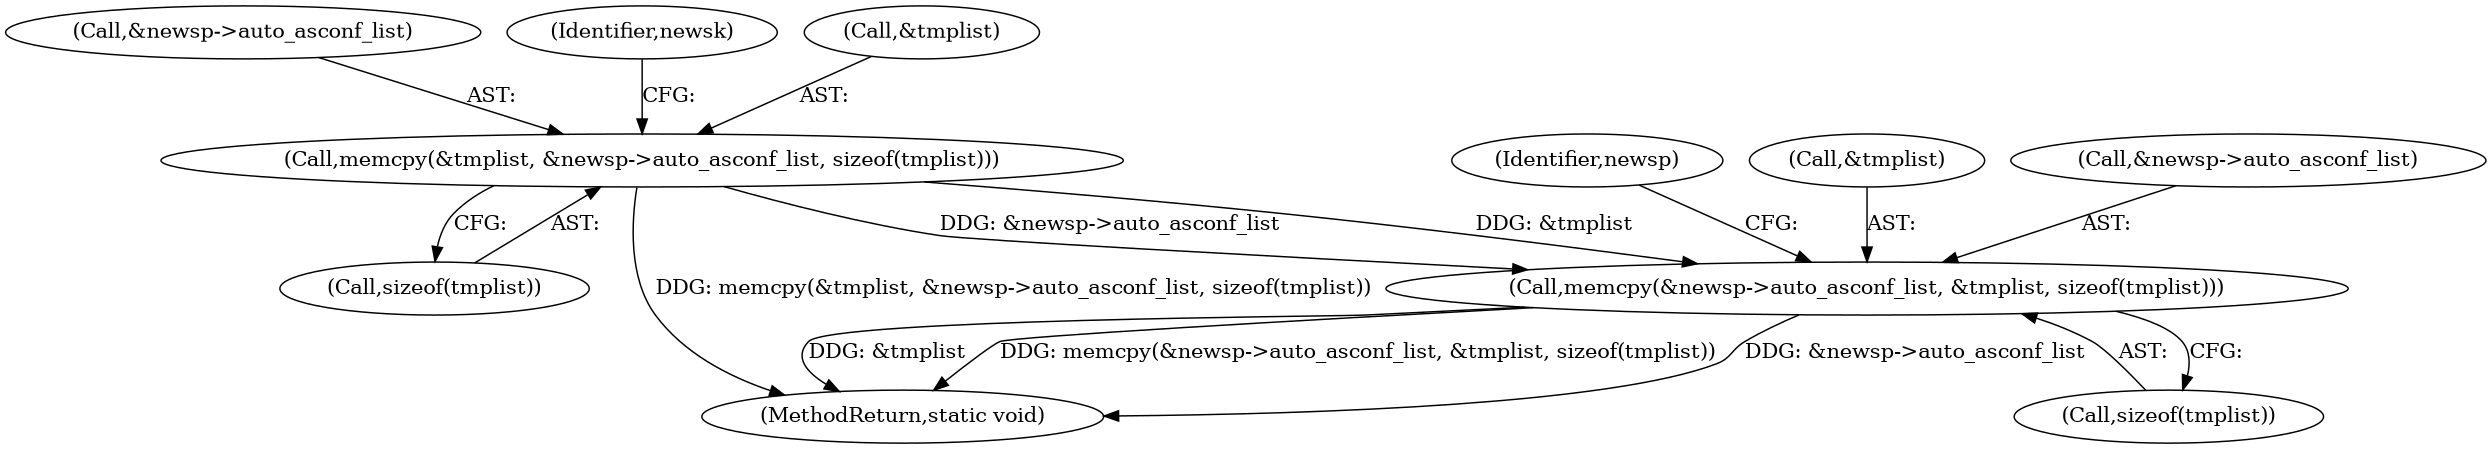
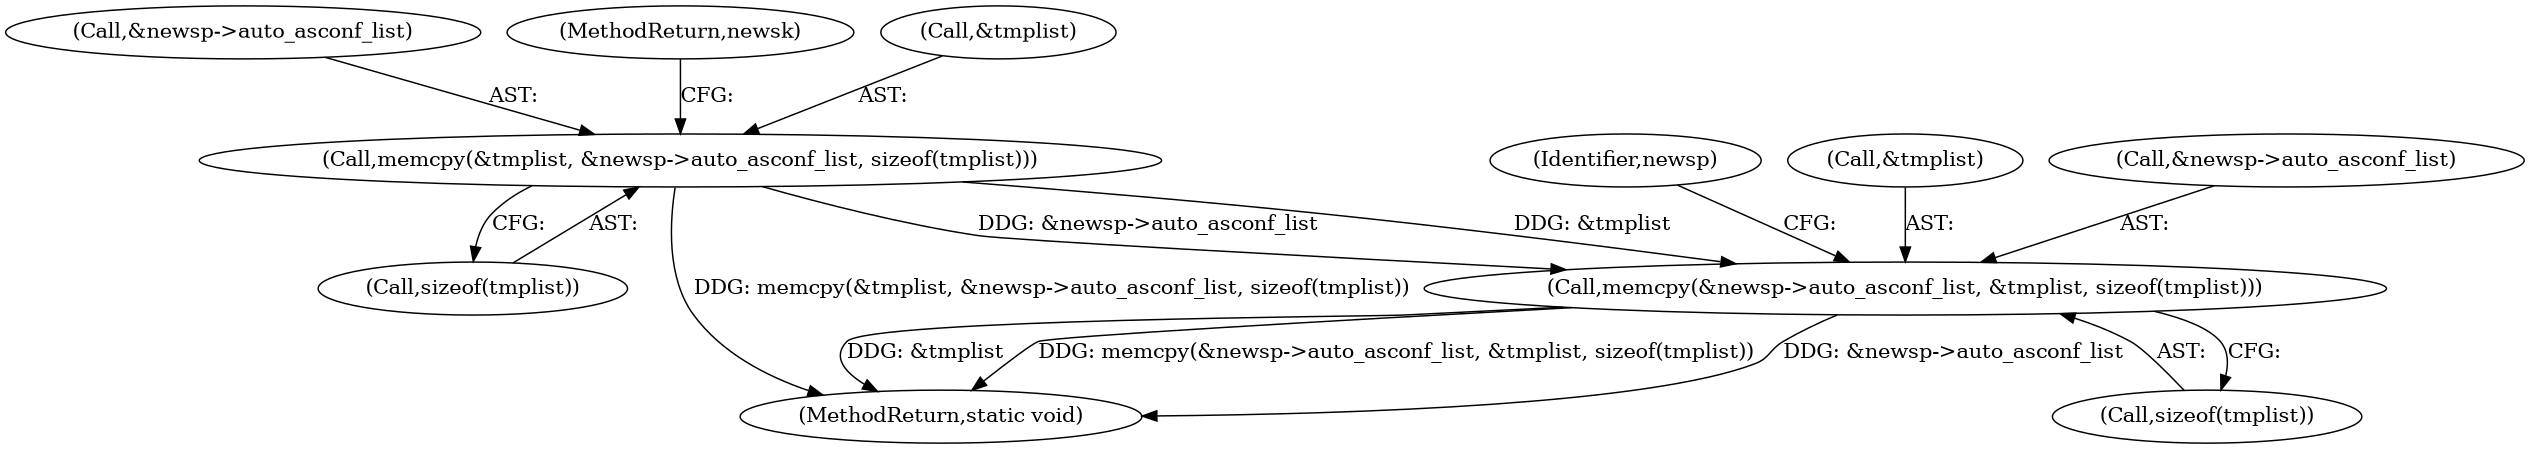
(642, 32) -> (680, 32)
